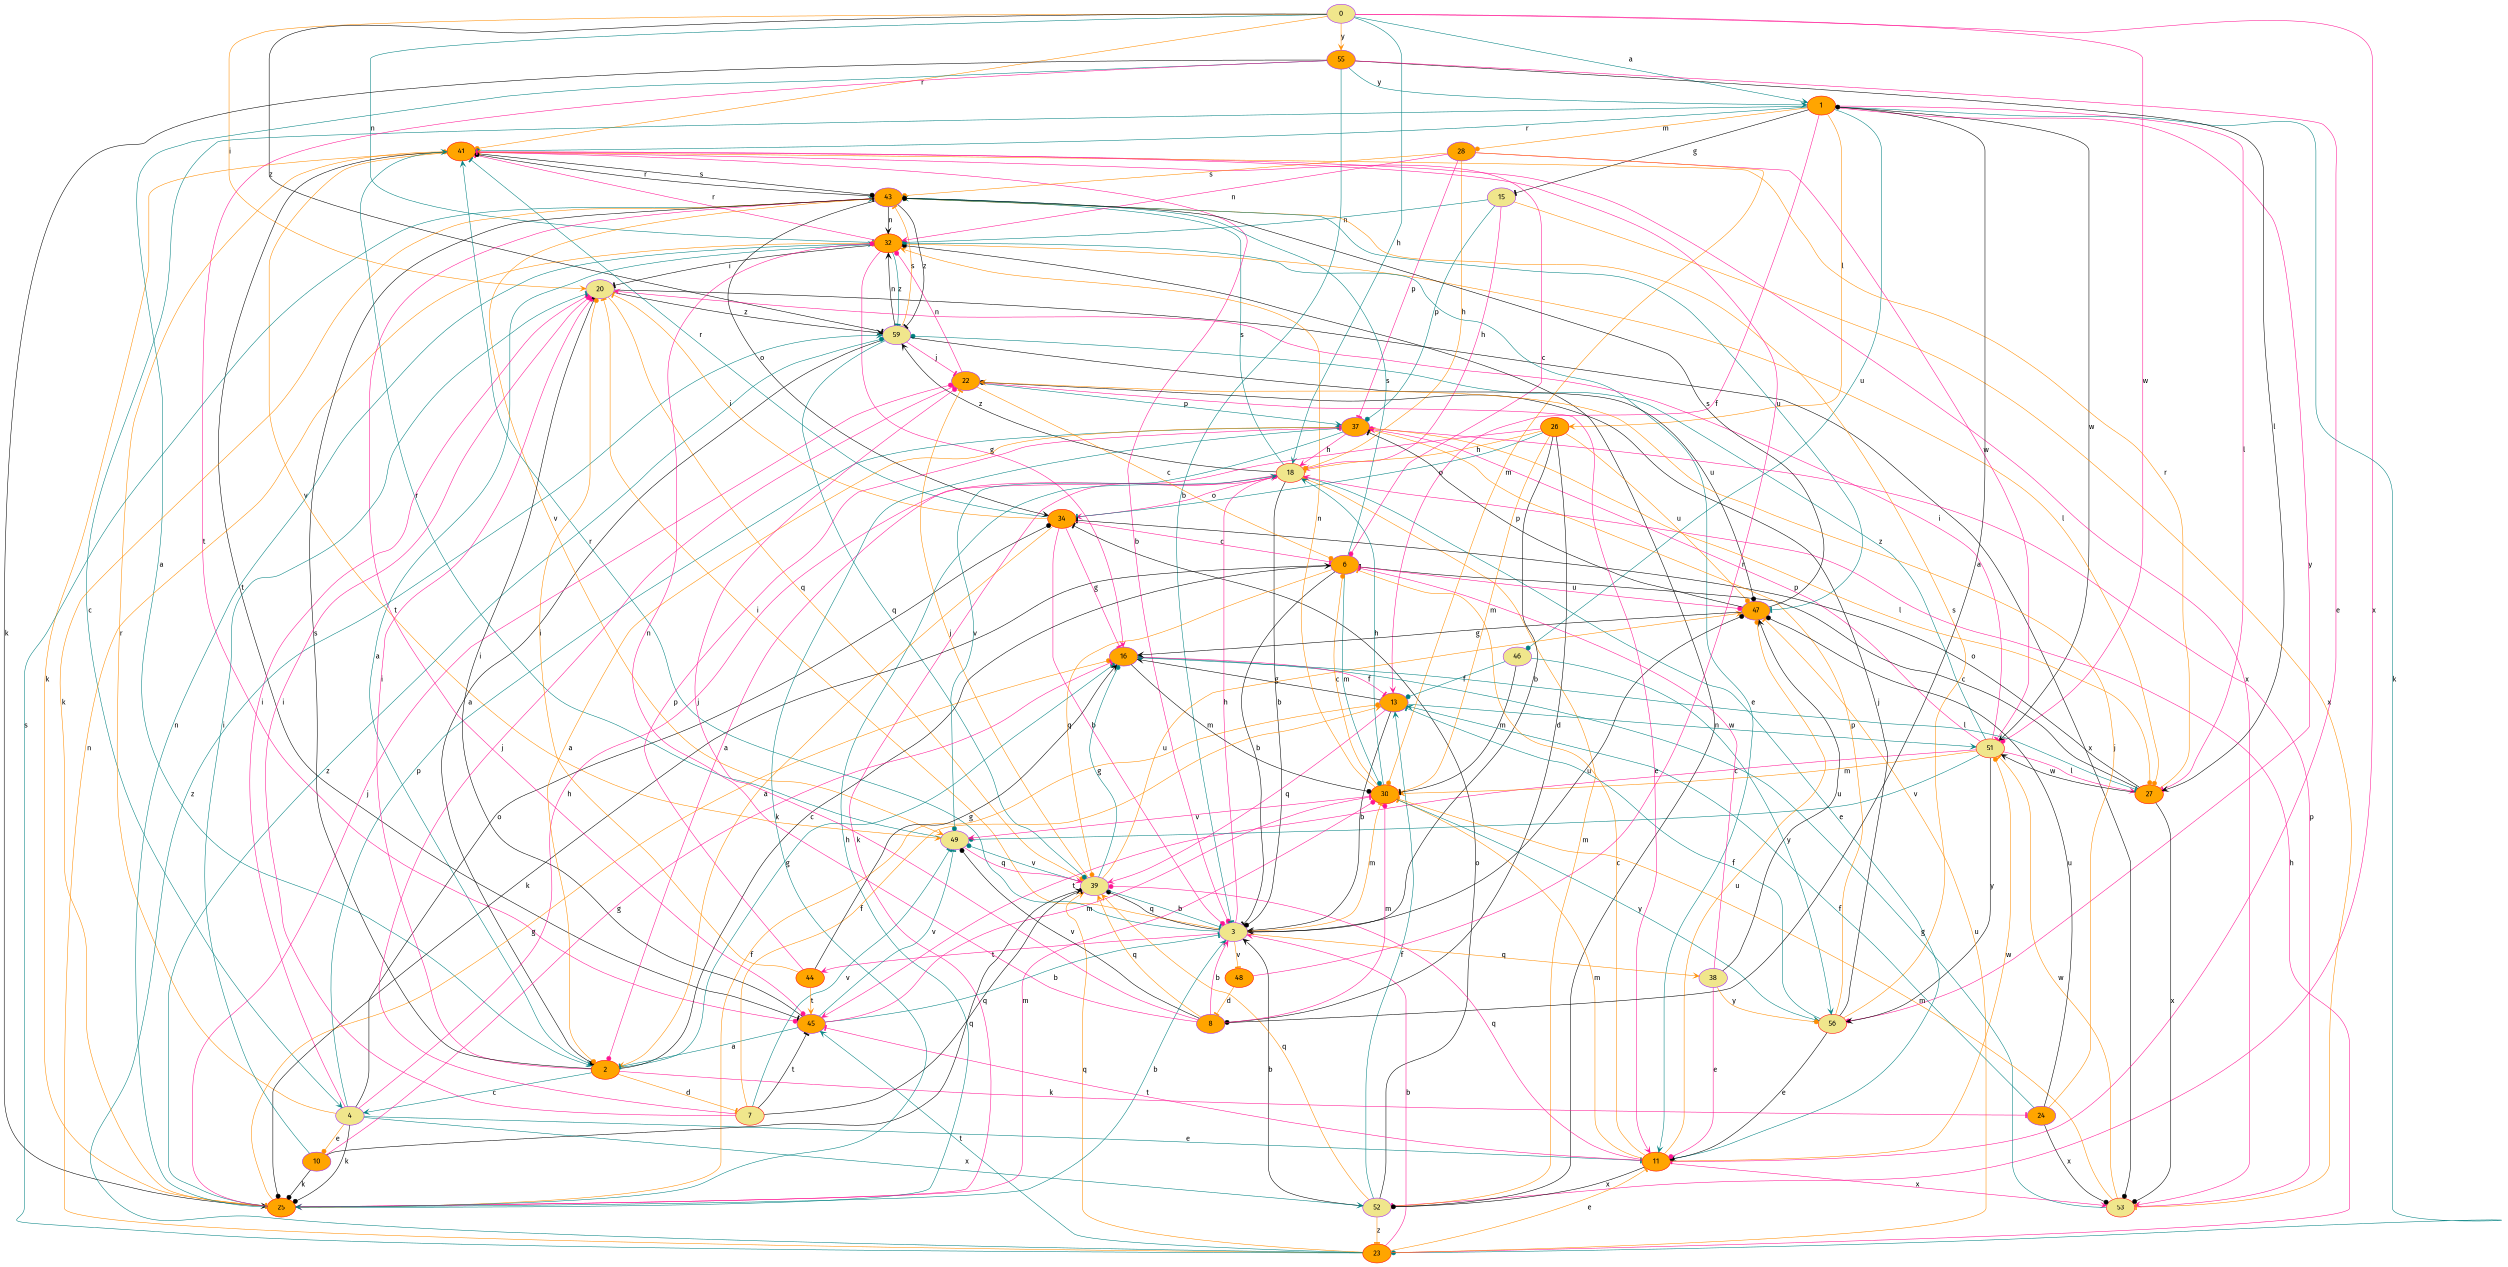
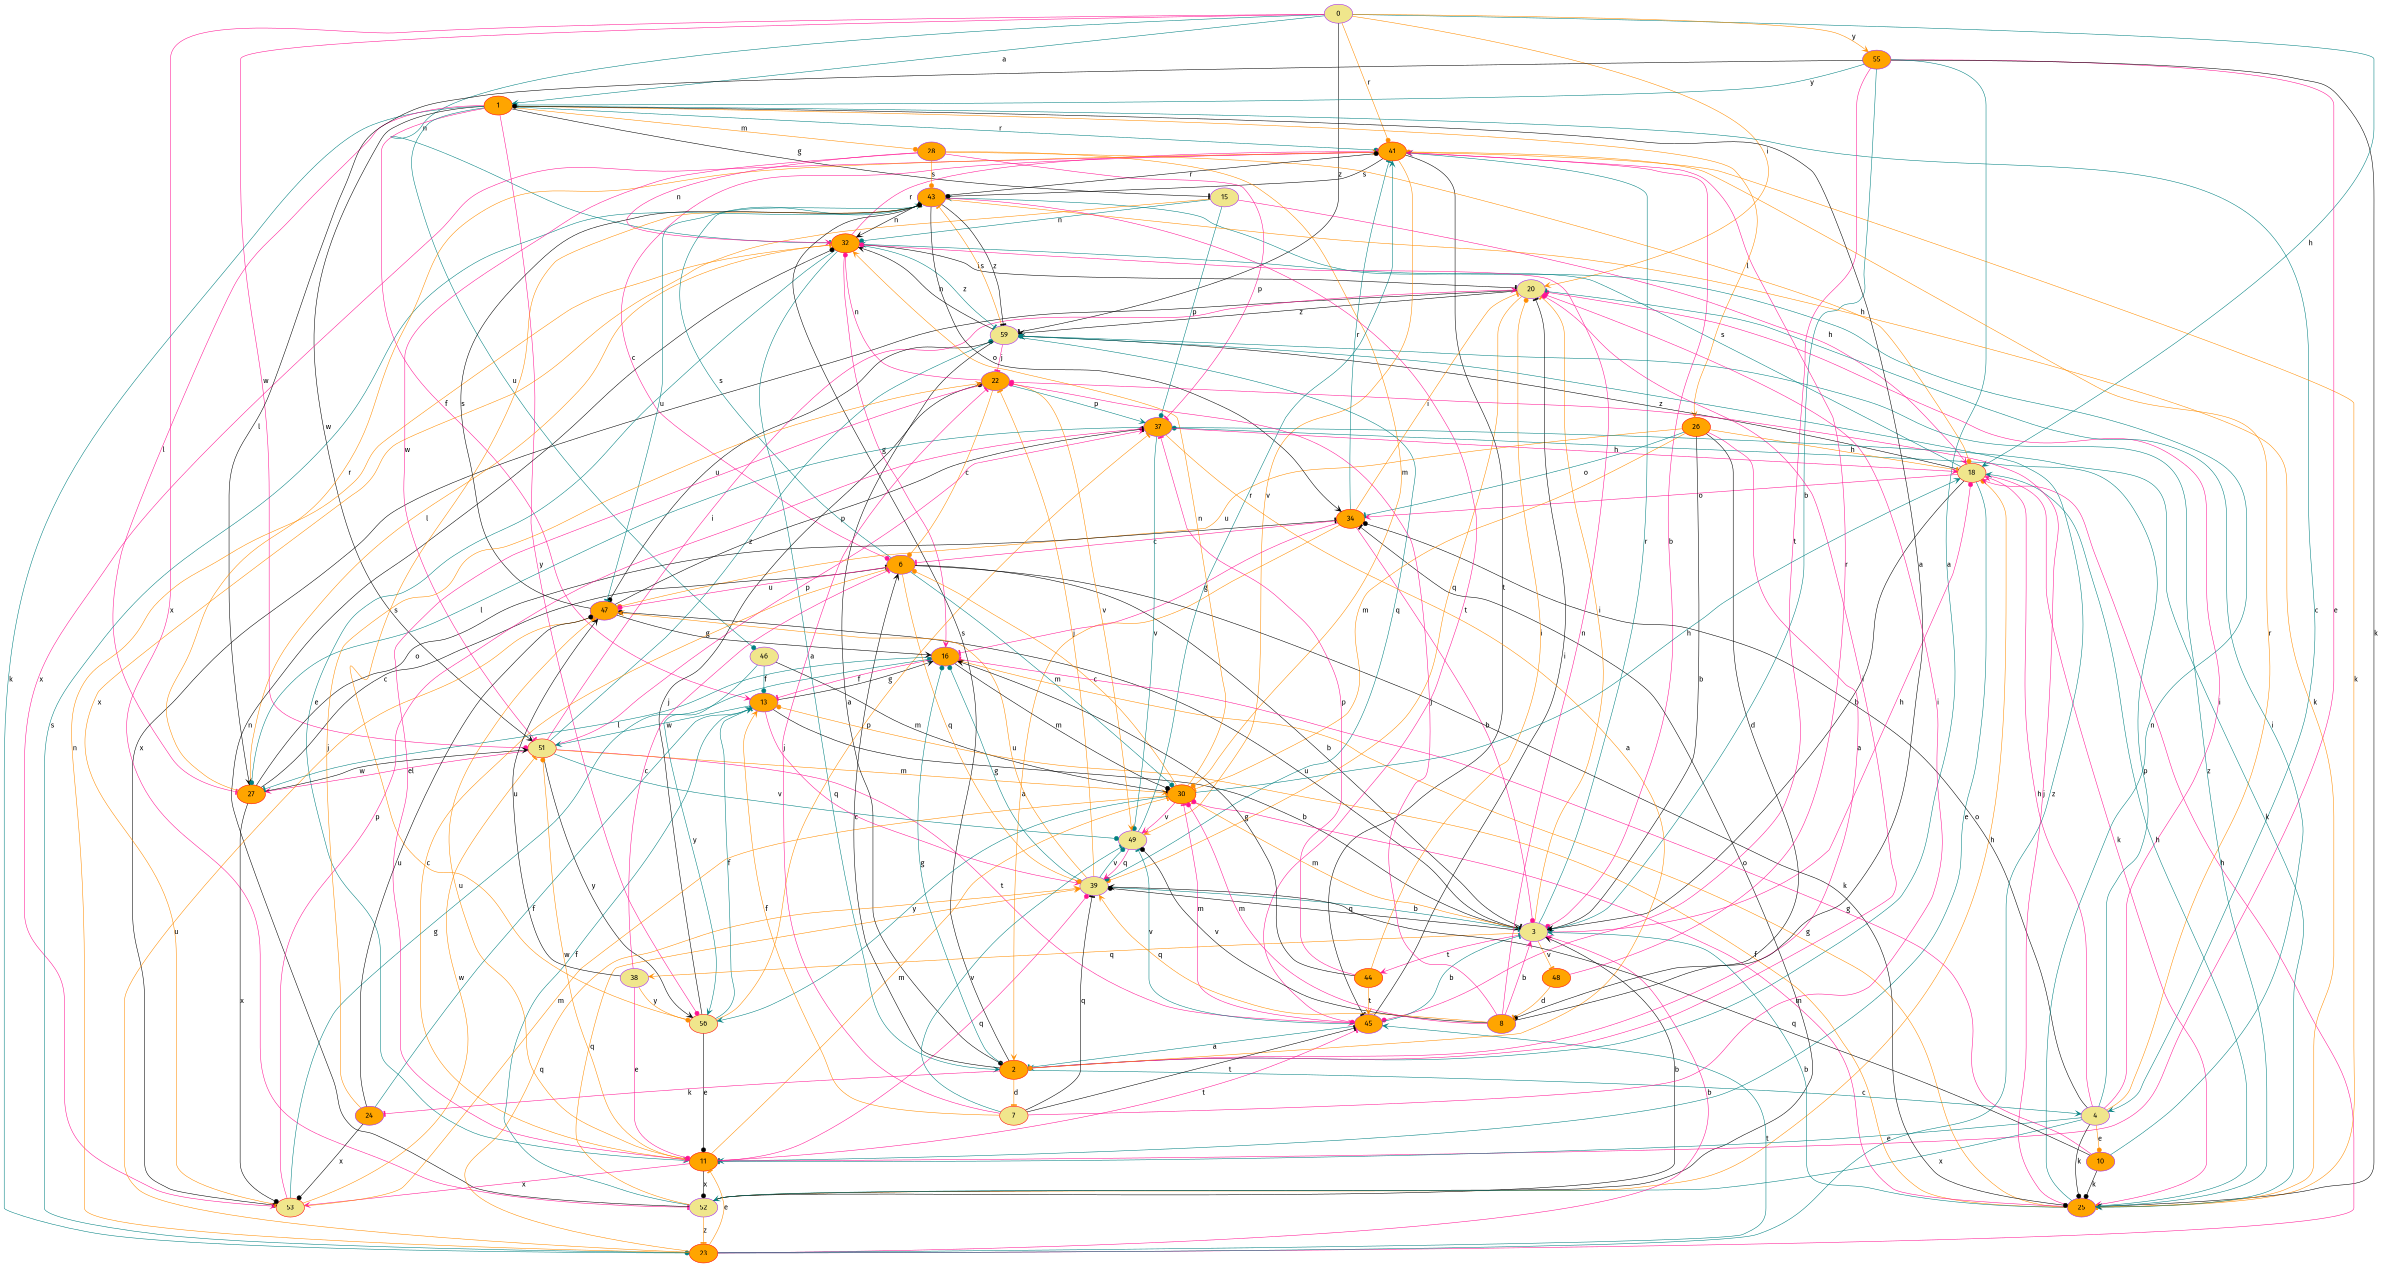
(1607, 213) -> (1845, 514)
(519, 443) -> (1094, 578)
(1787, 574) -> (651, 521)
(1586, 840) -> (1993, 840)
(281, 1208) -> (2082, 1208)
